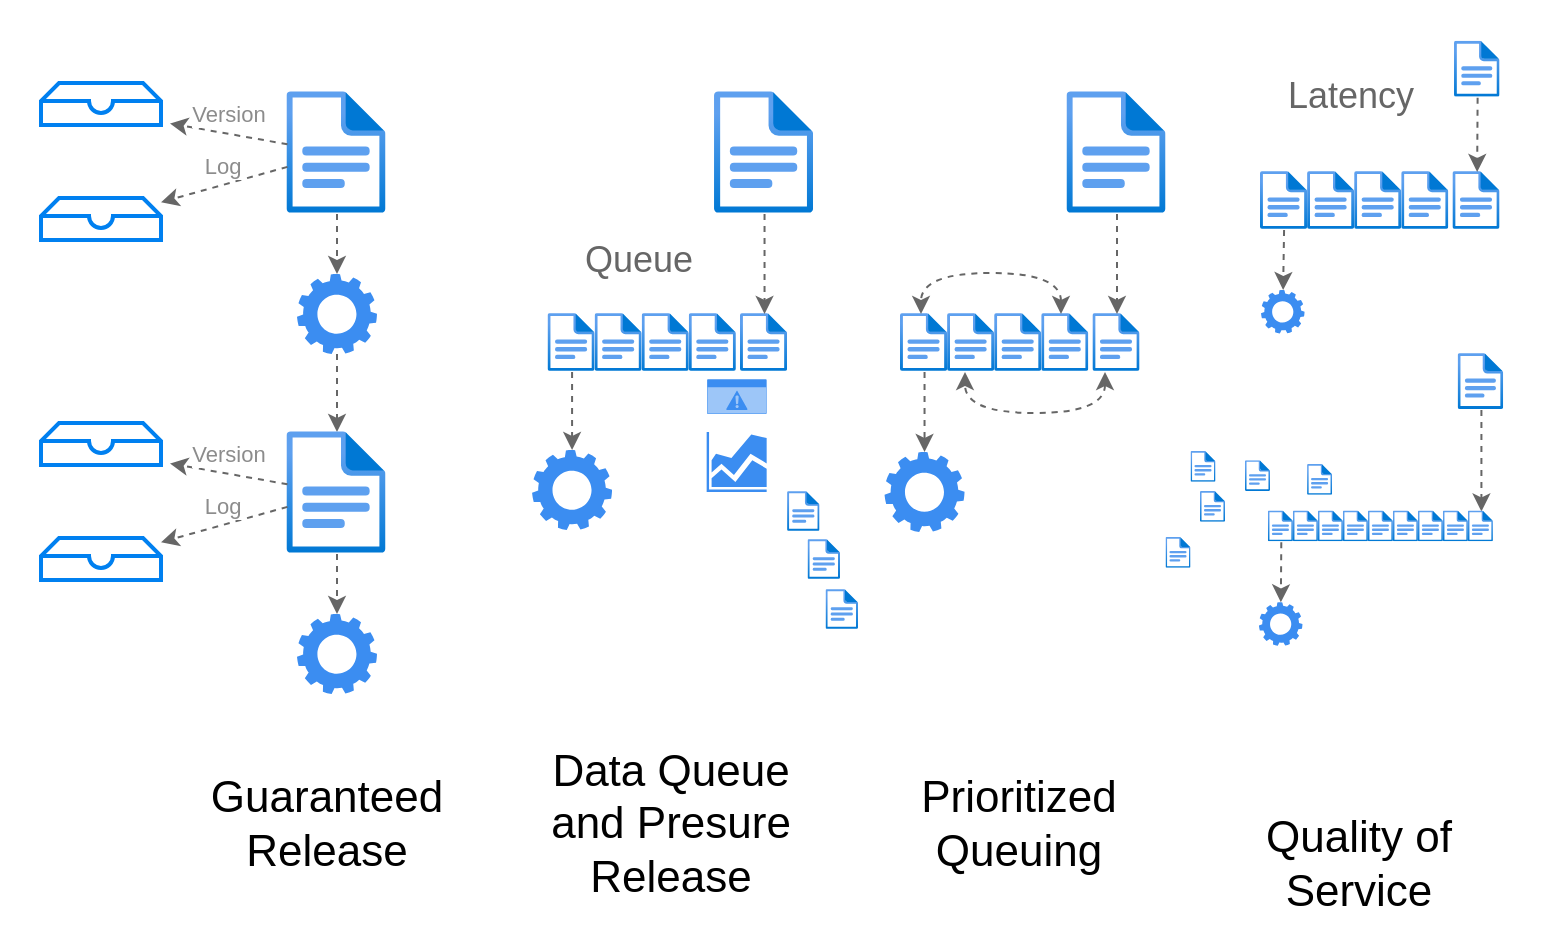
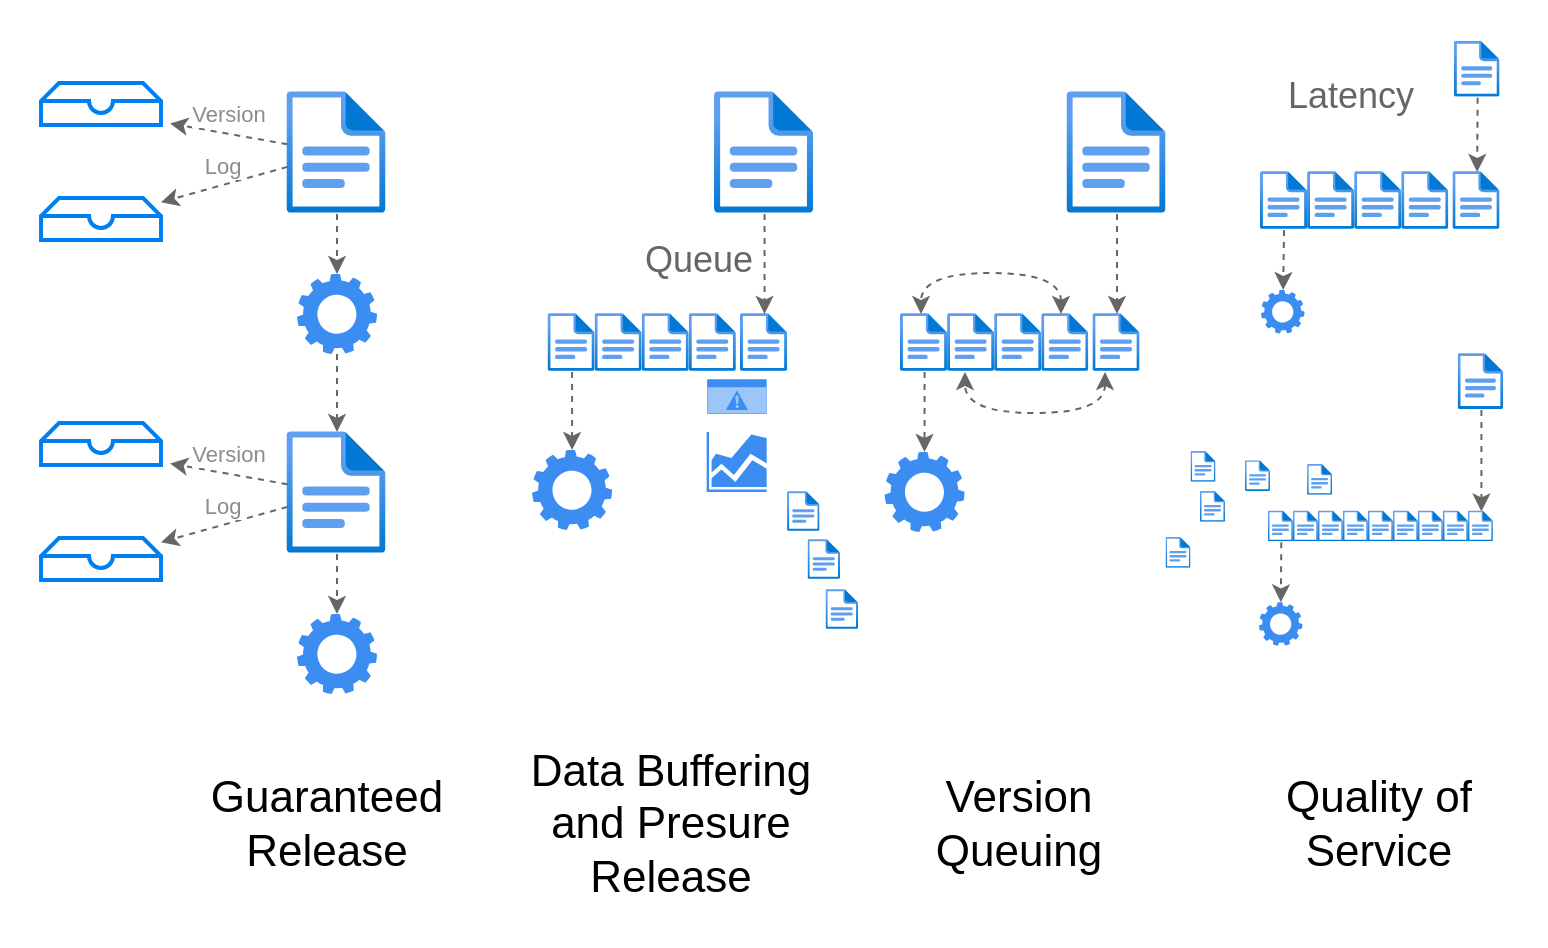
(639, 260) -> (699, 260)
(672, 825) -> (672, 825)
(1020, 825) -> (1020, 825)
(1359, 864) -> (1379, 824)
